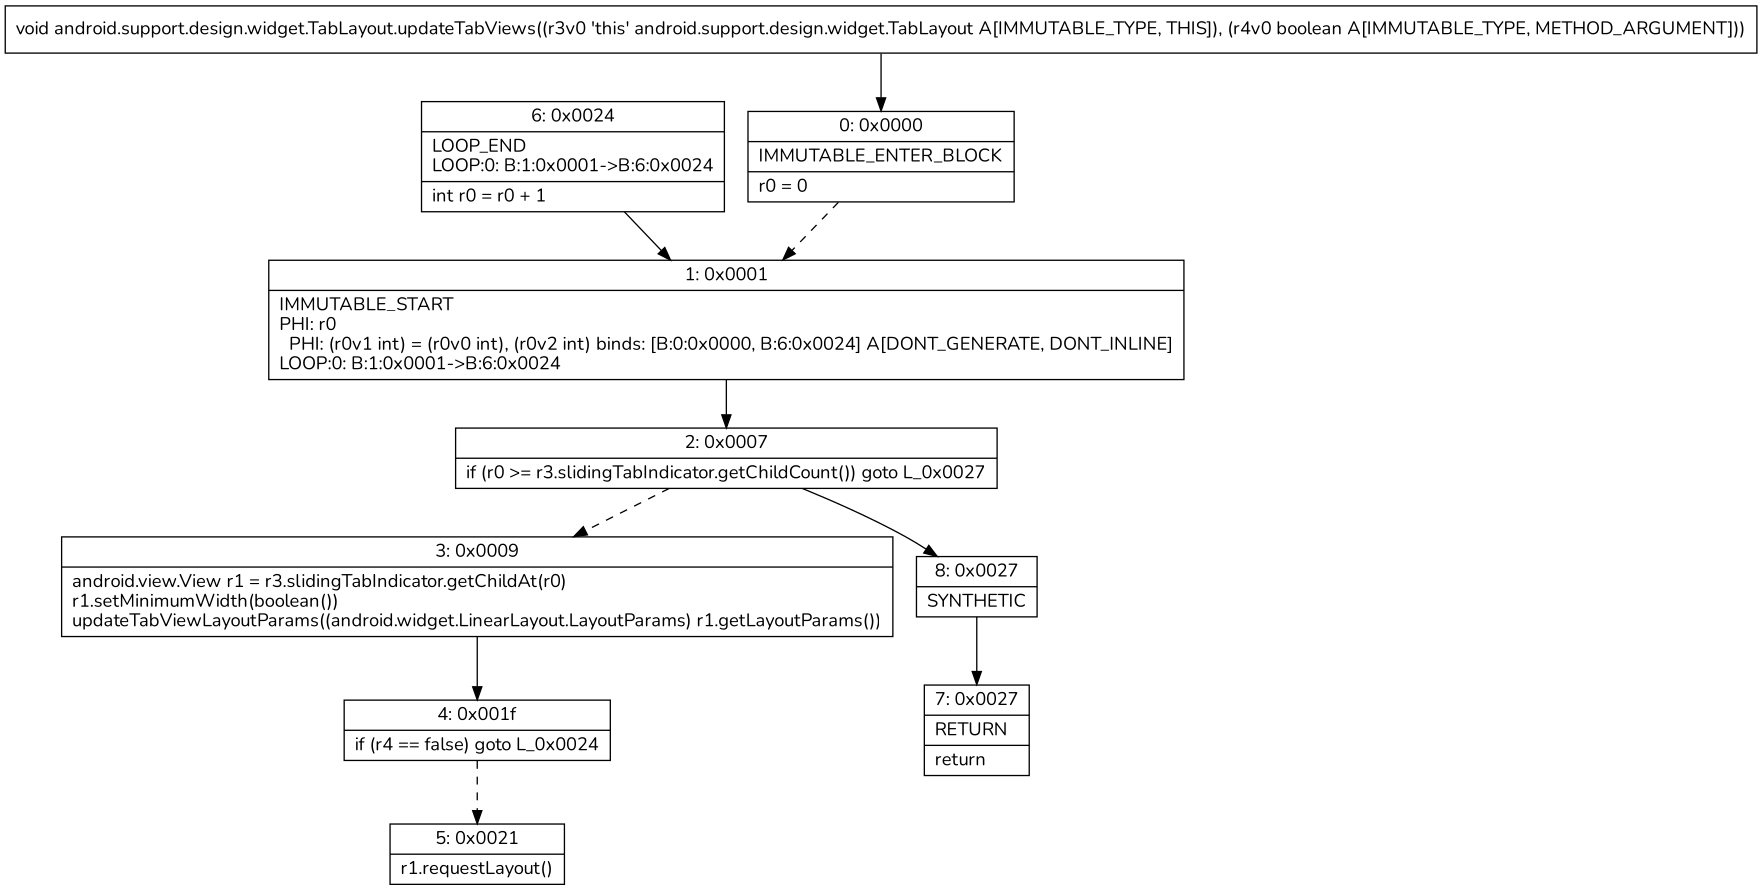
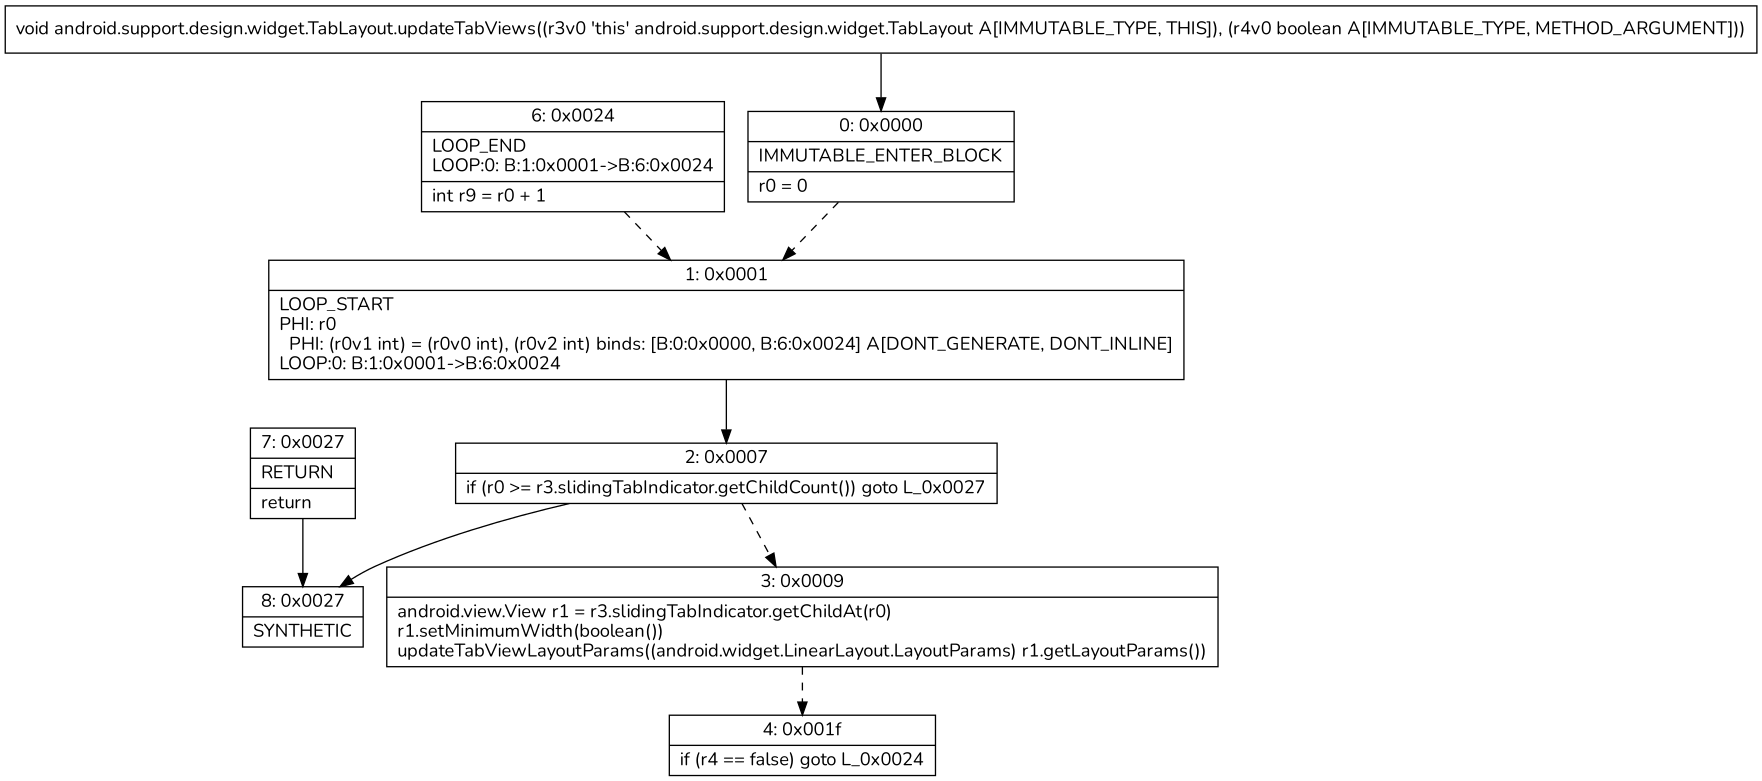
(490, 196) -> (490, 196)
(643, 231) -> (643, 231)
(366, 305) -> (337, 305)
(977, 644) -> (303, 546)
(477, 662) -> (802, 684)
(477, 854) -> none
